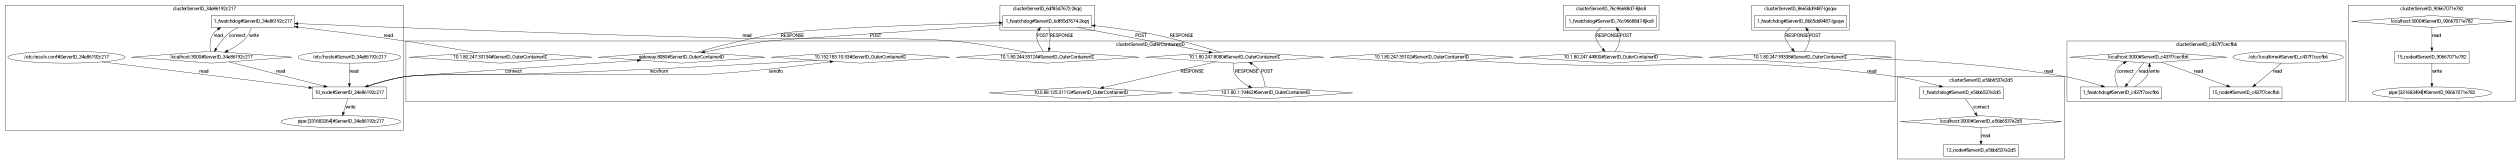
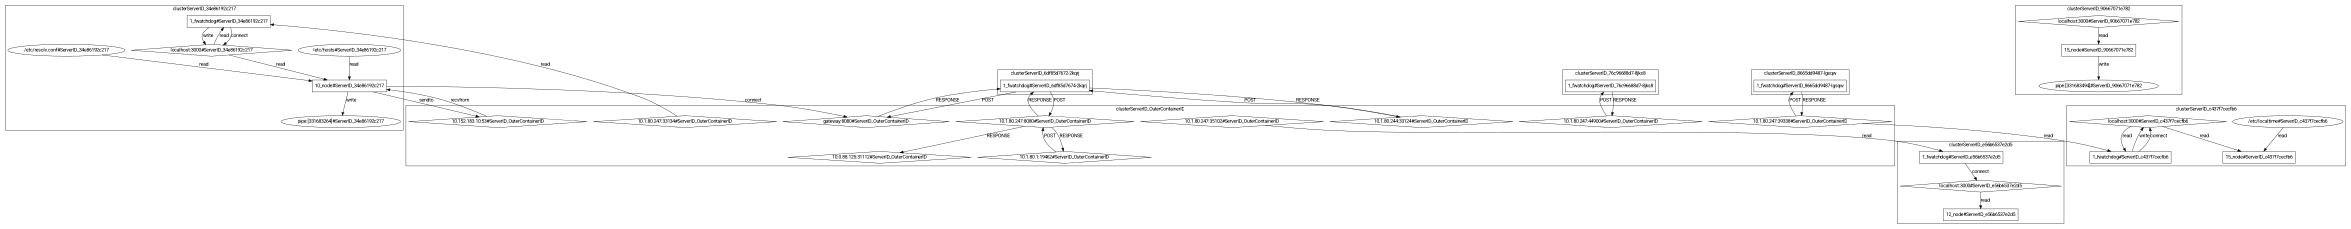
(663, 36) -> none
